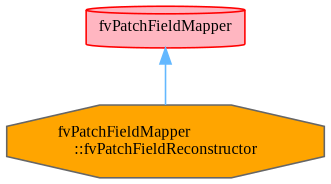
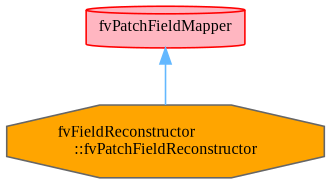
(166, 141) -> (166, 141)
